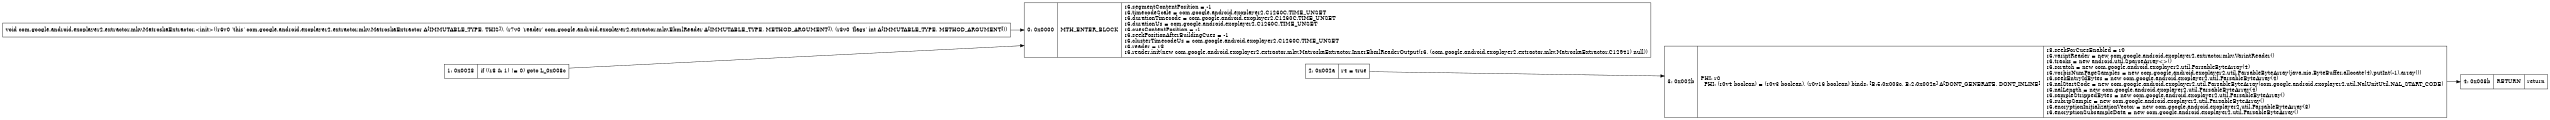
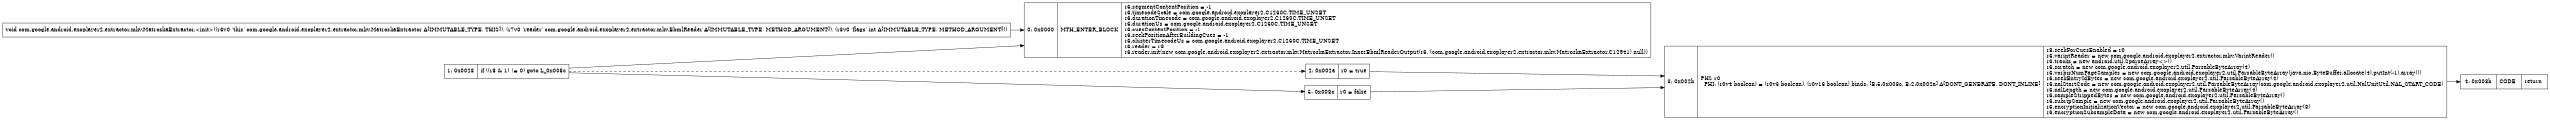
none -> (935, 71)
(1354, 71) -> (1354, 71)
(2509, 82) -> (2508, 82)
none -> (1338, 92)
